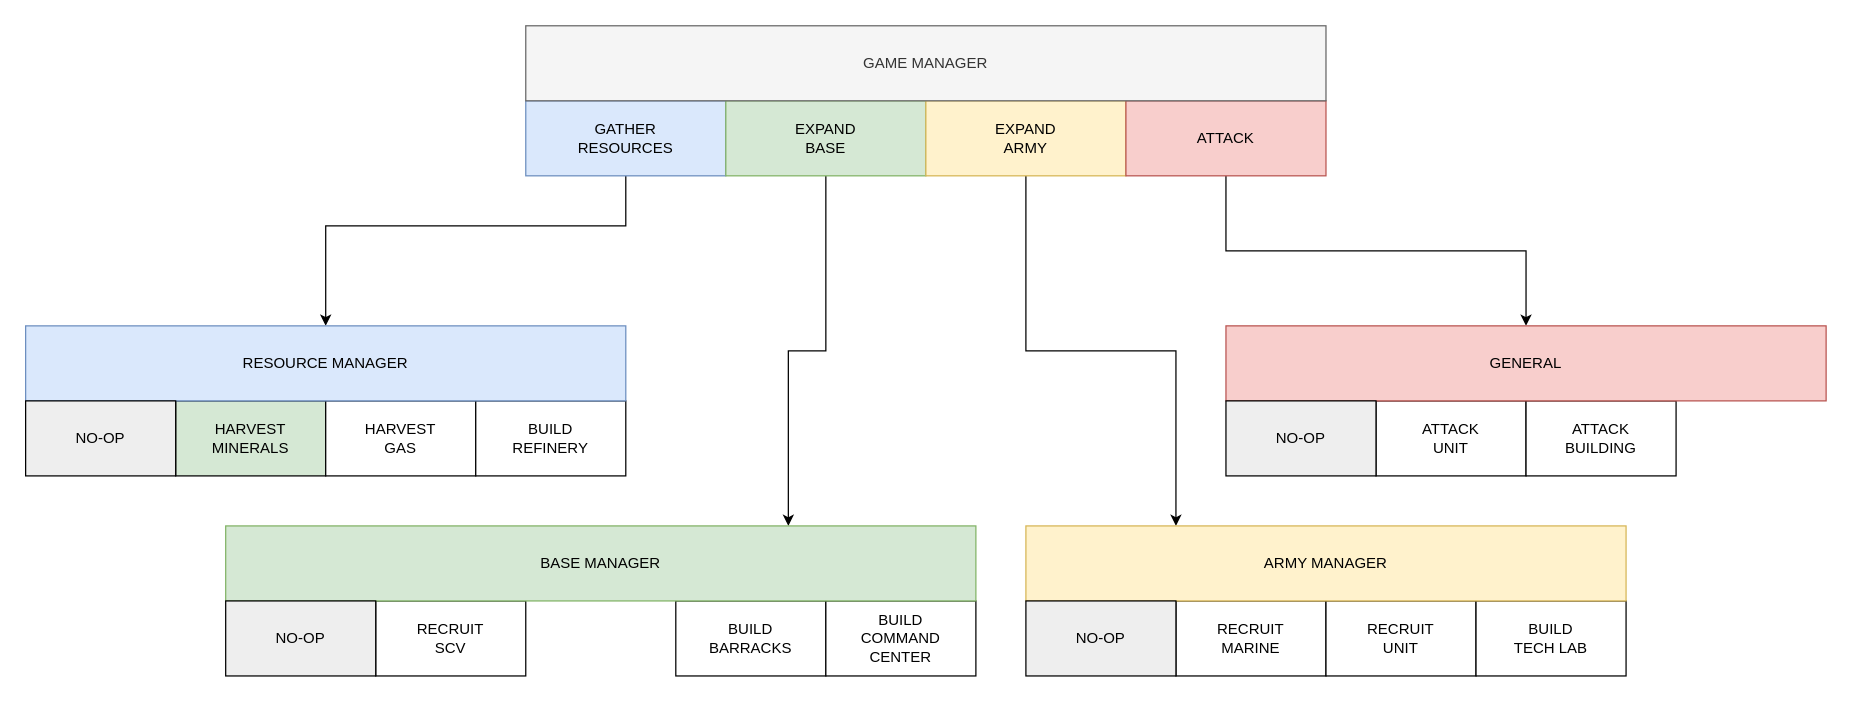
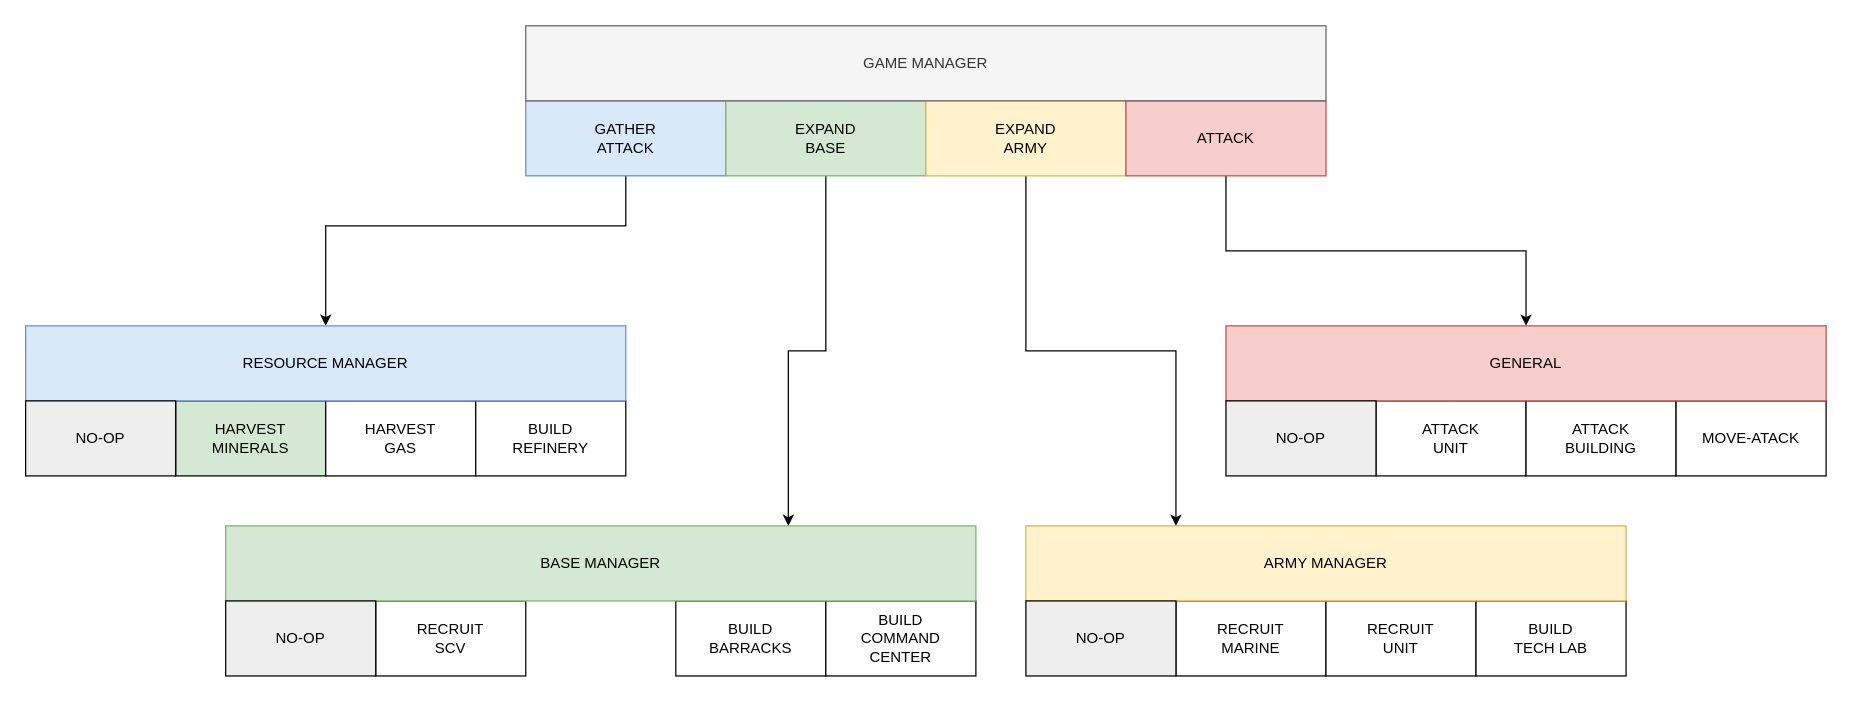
(626, 138) -> (626, 138)
none -> (1751, 438)
